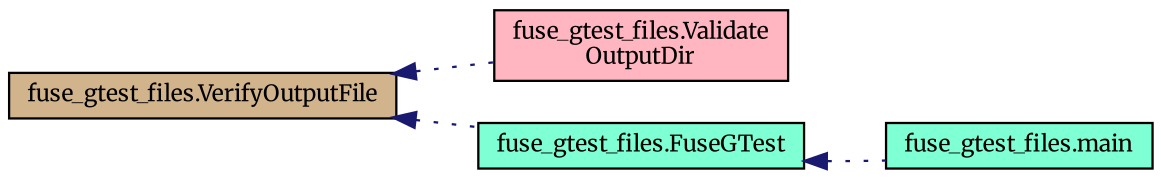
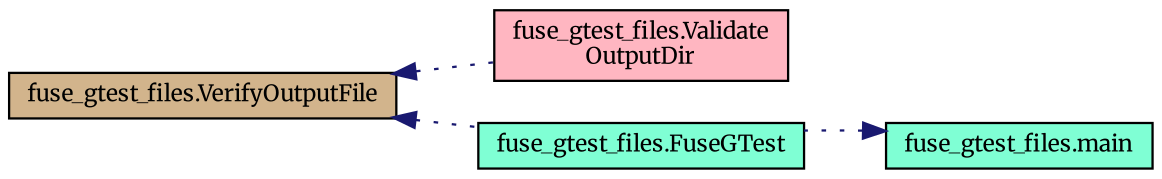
(857, 161) -> (833, 130)
